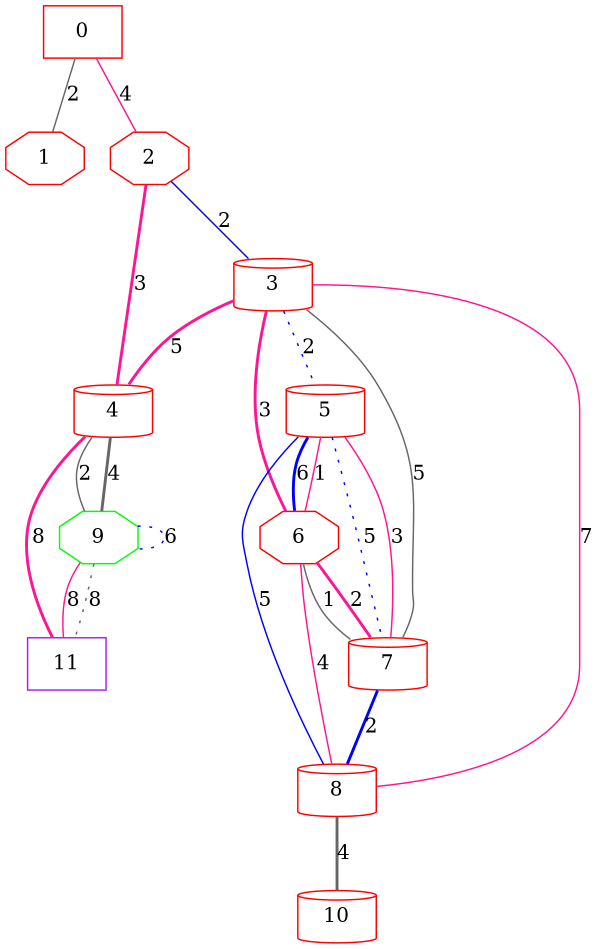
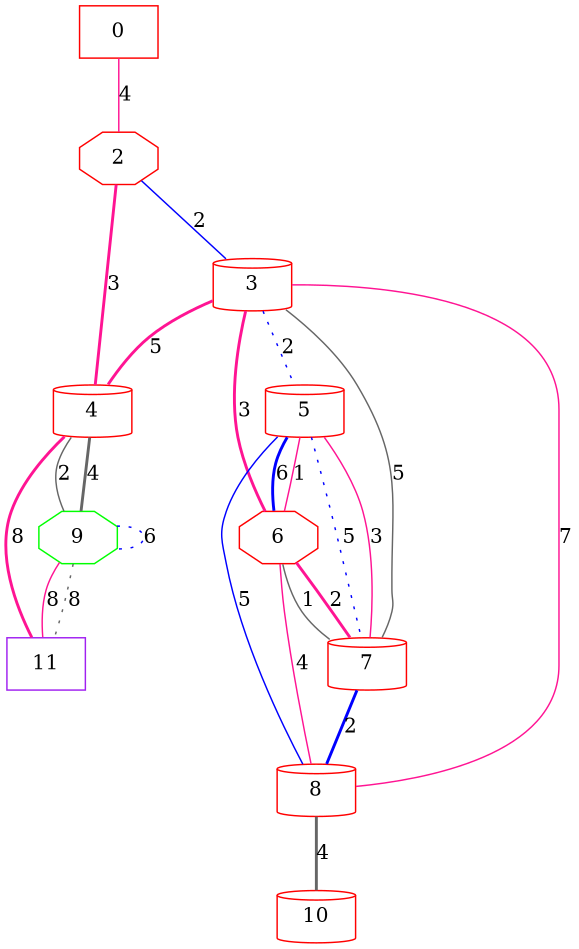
(45, 158) -> none
